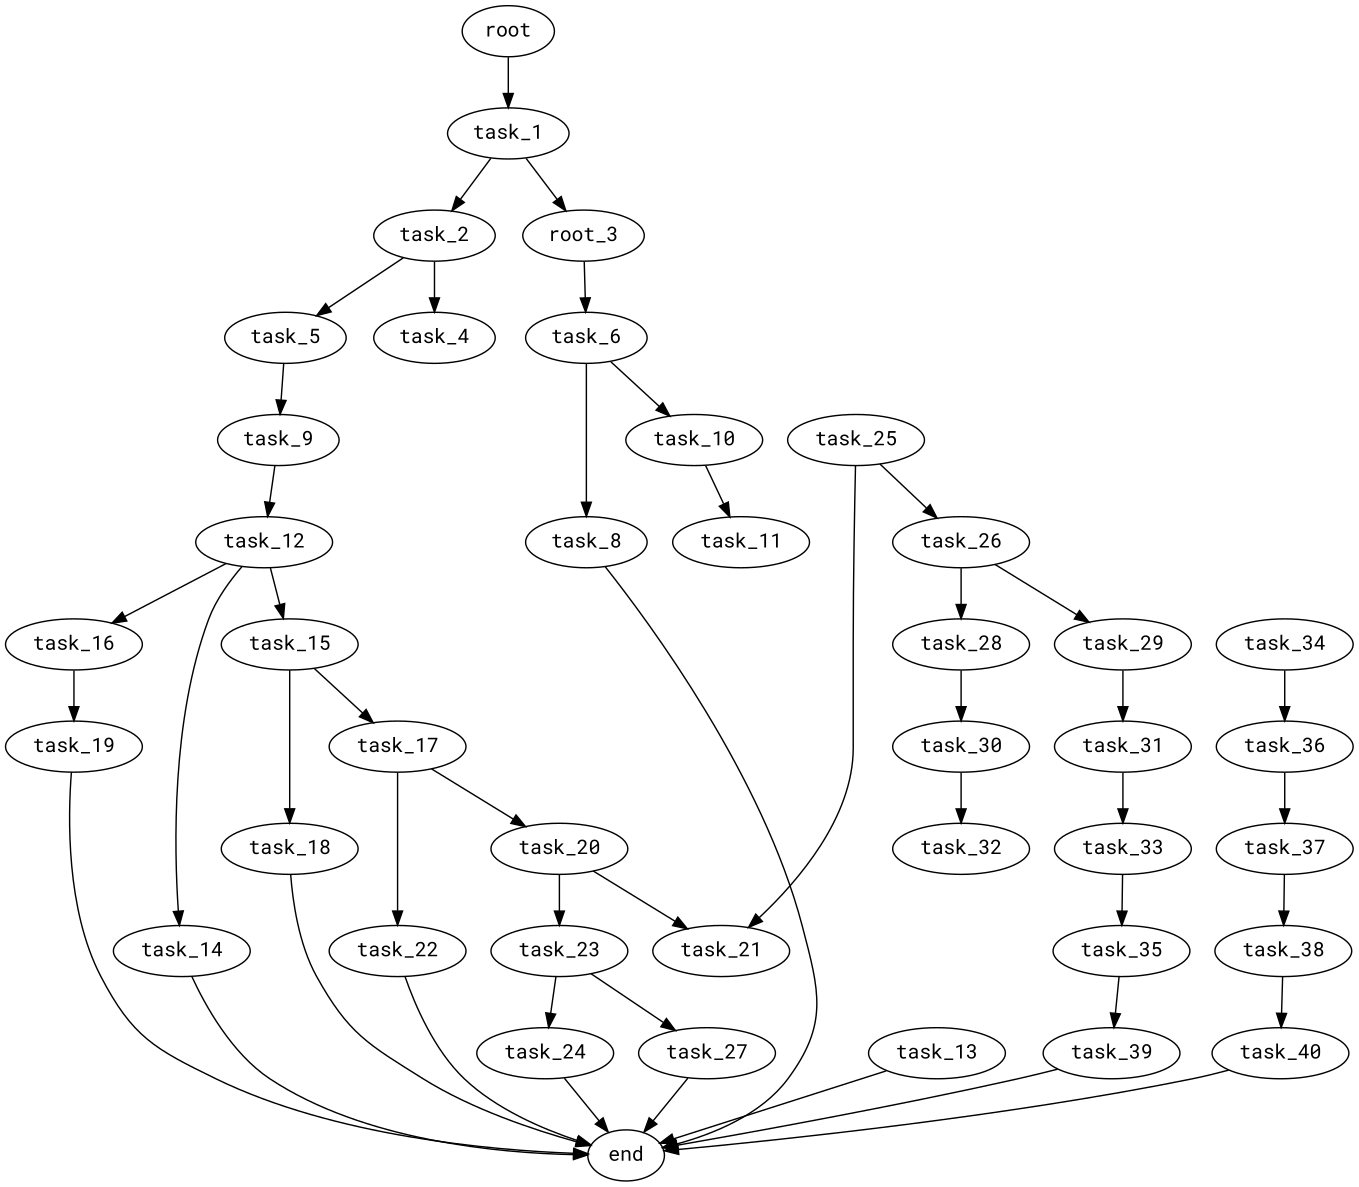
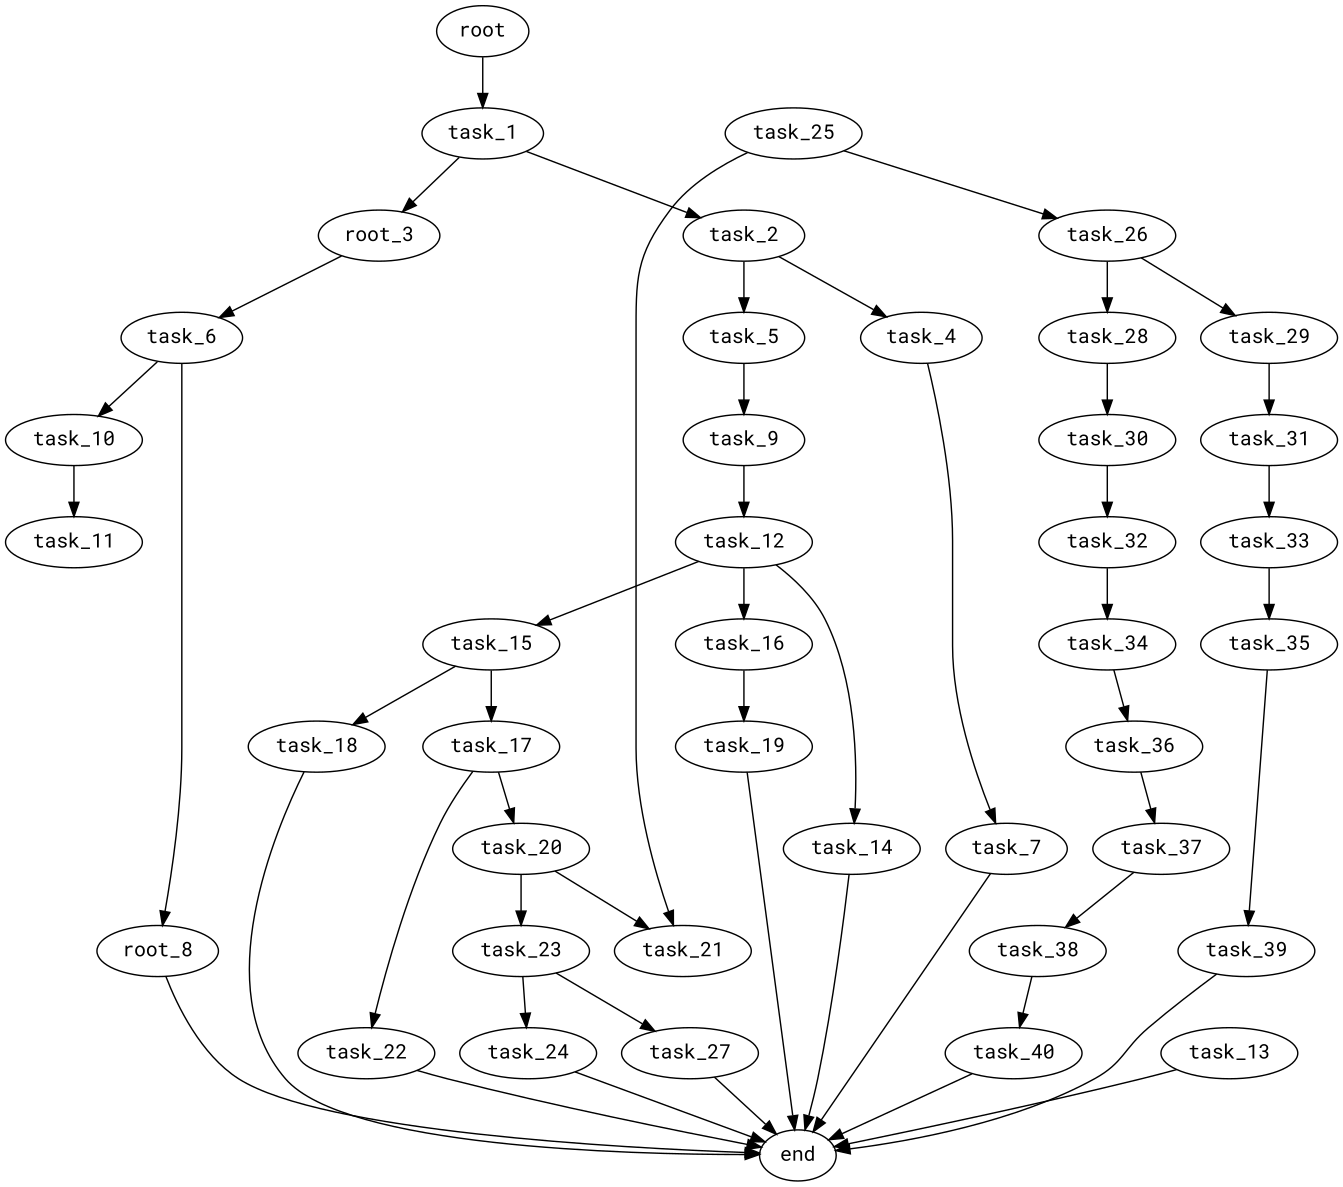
(586, 542) -> (158, 951)
none -> (1107, 586)
none -> (1007, 849)
